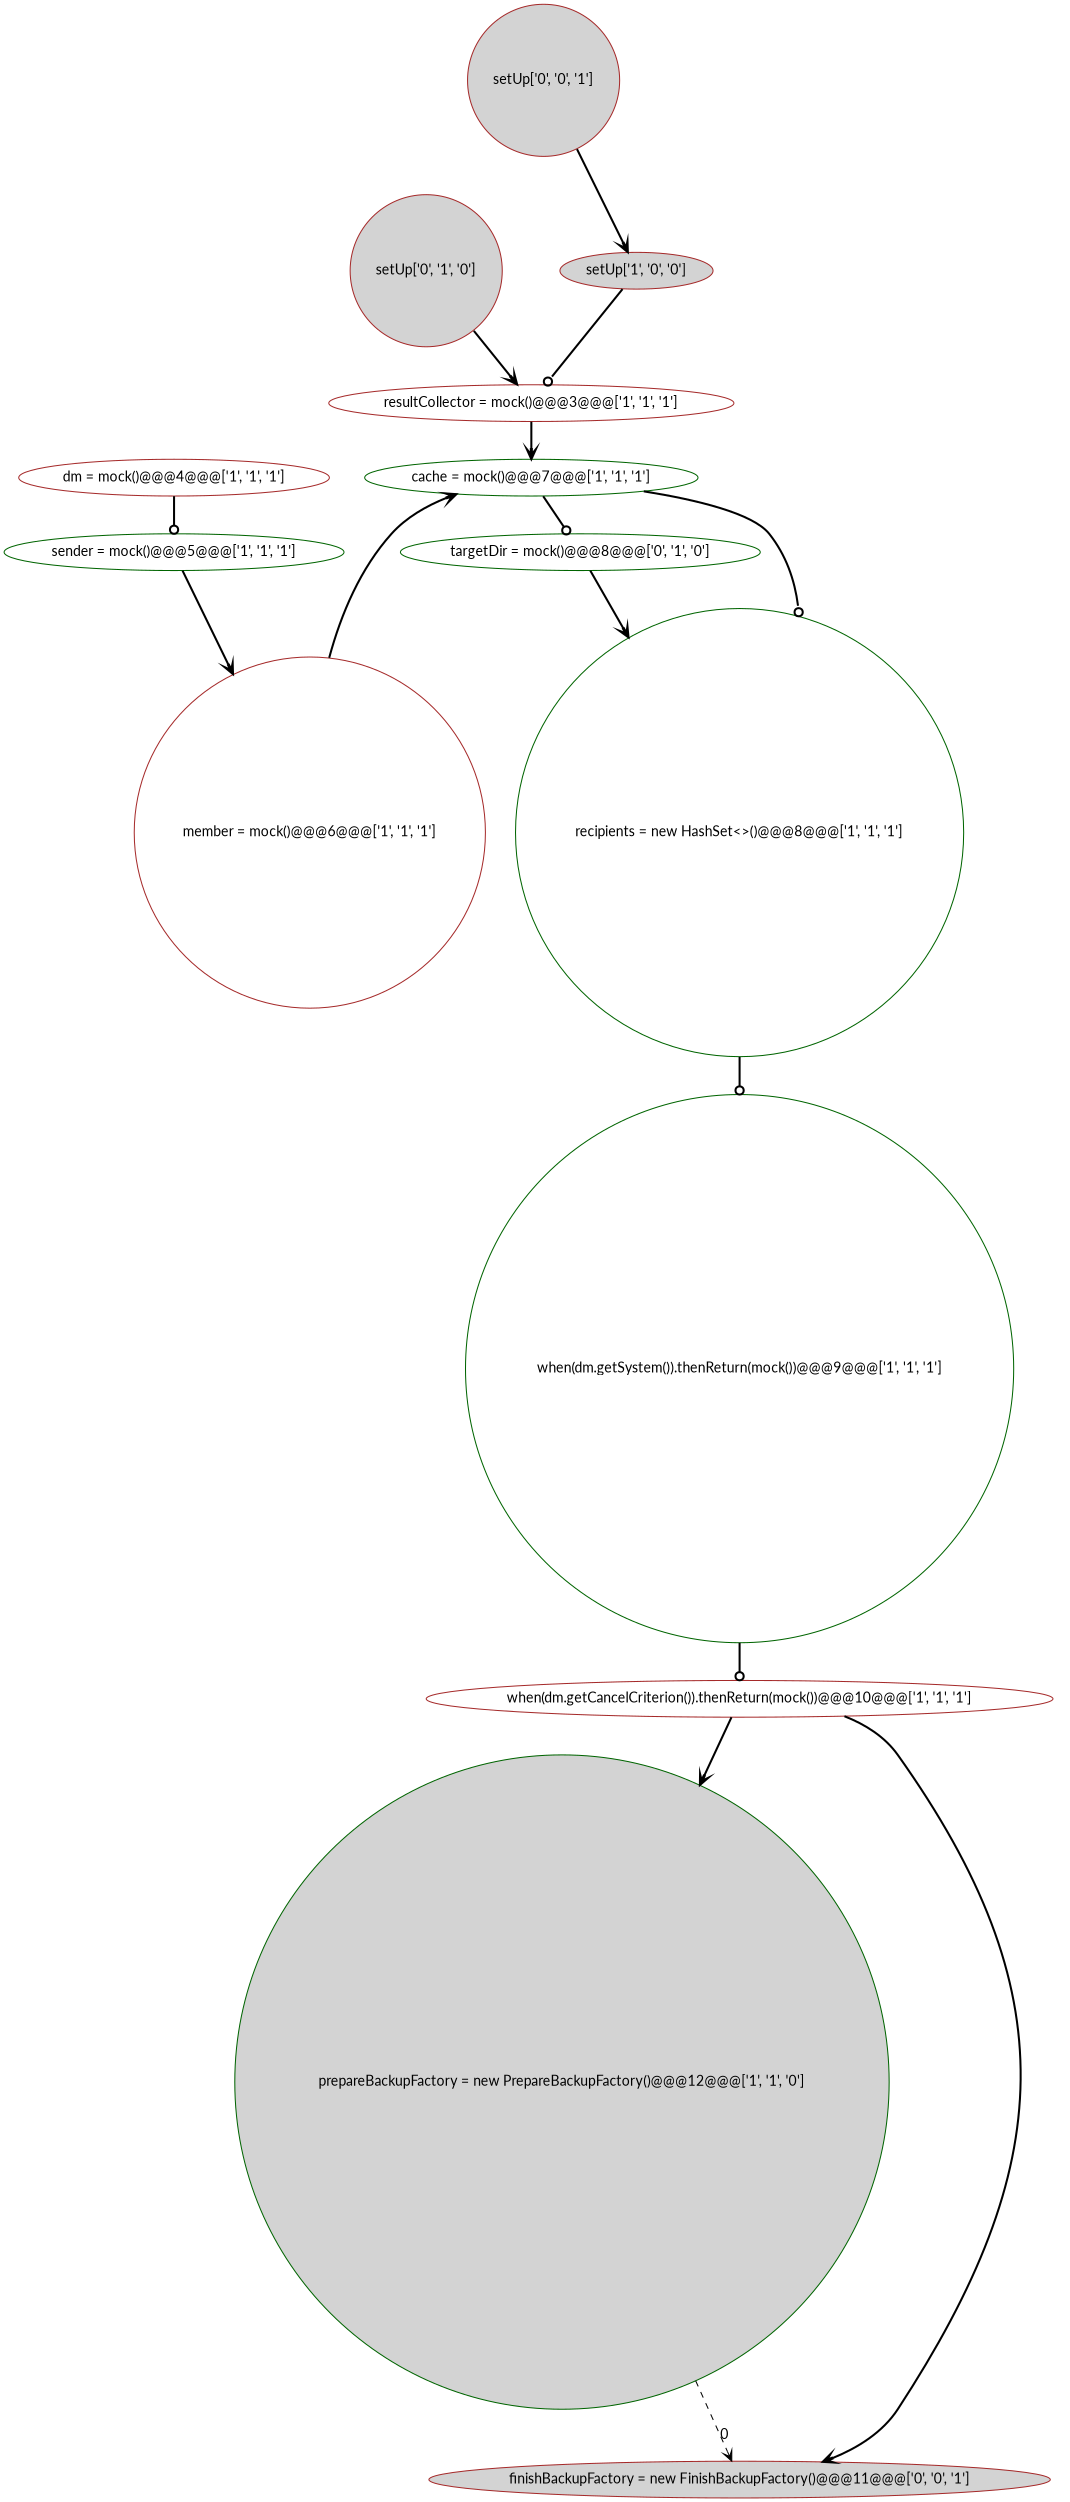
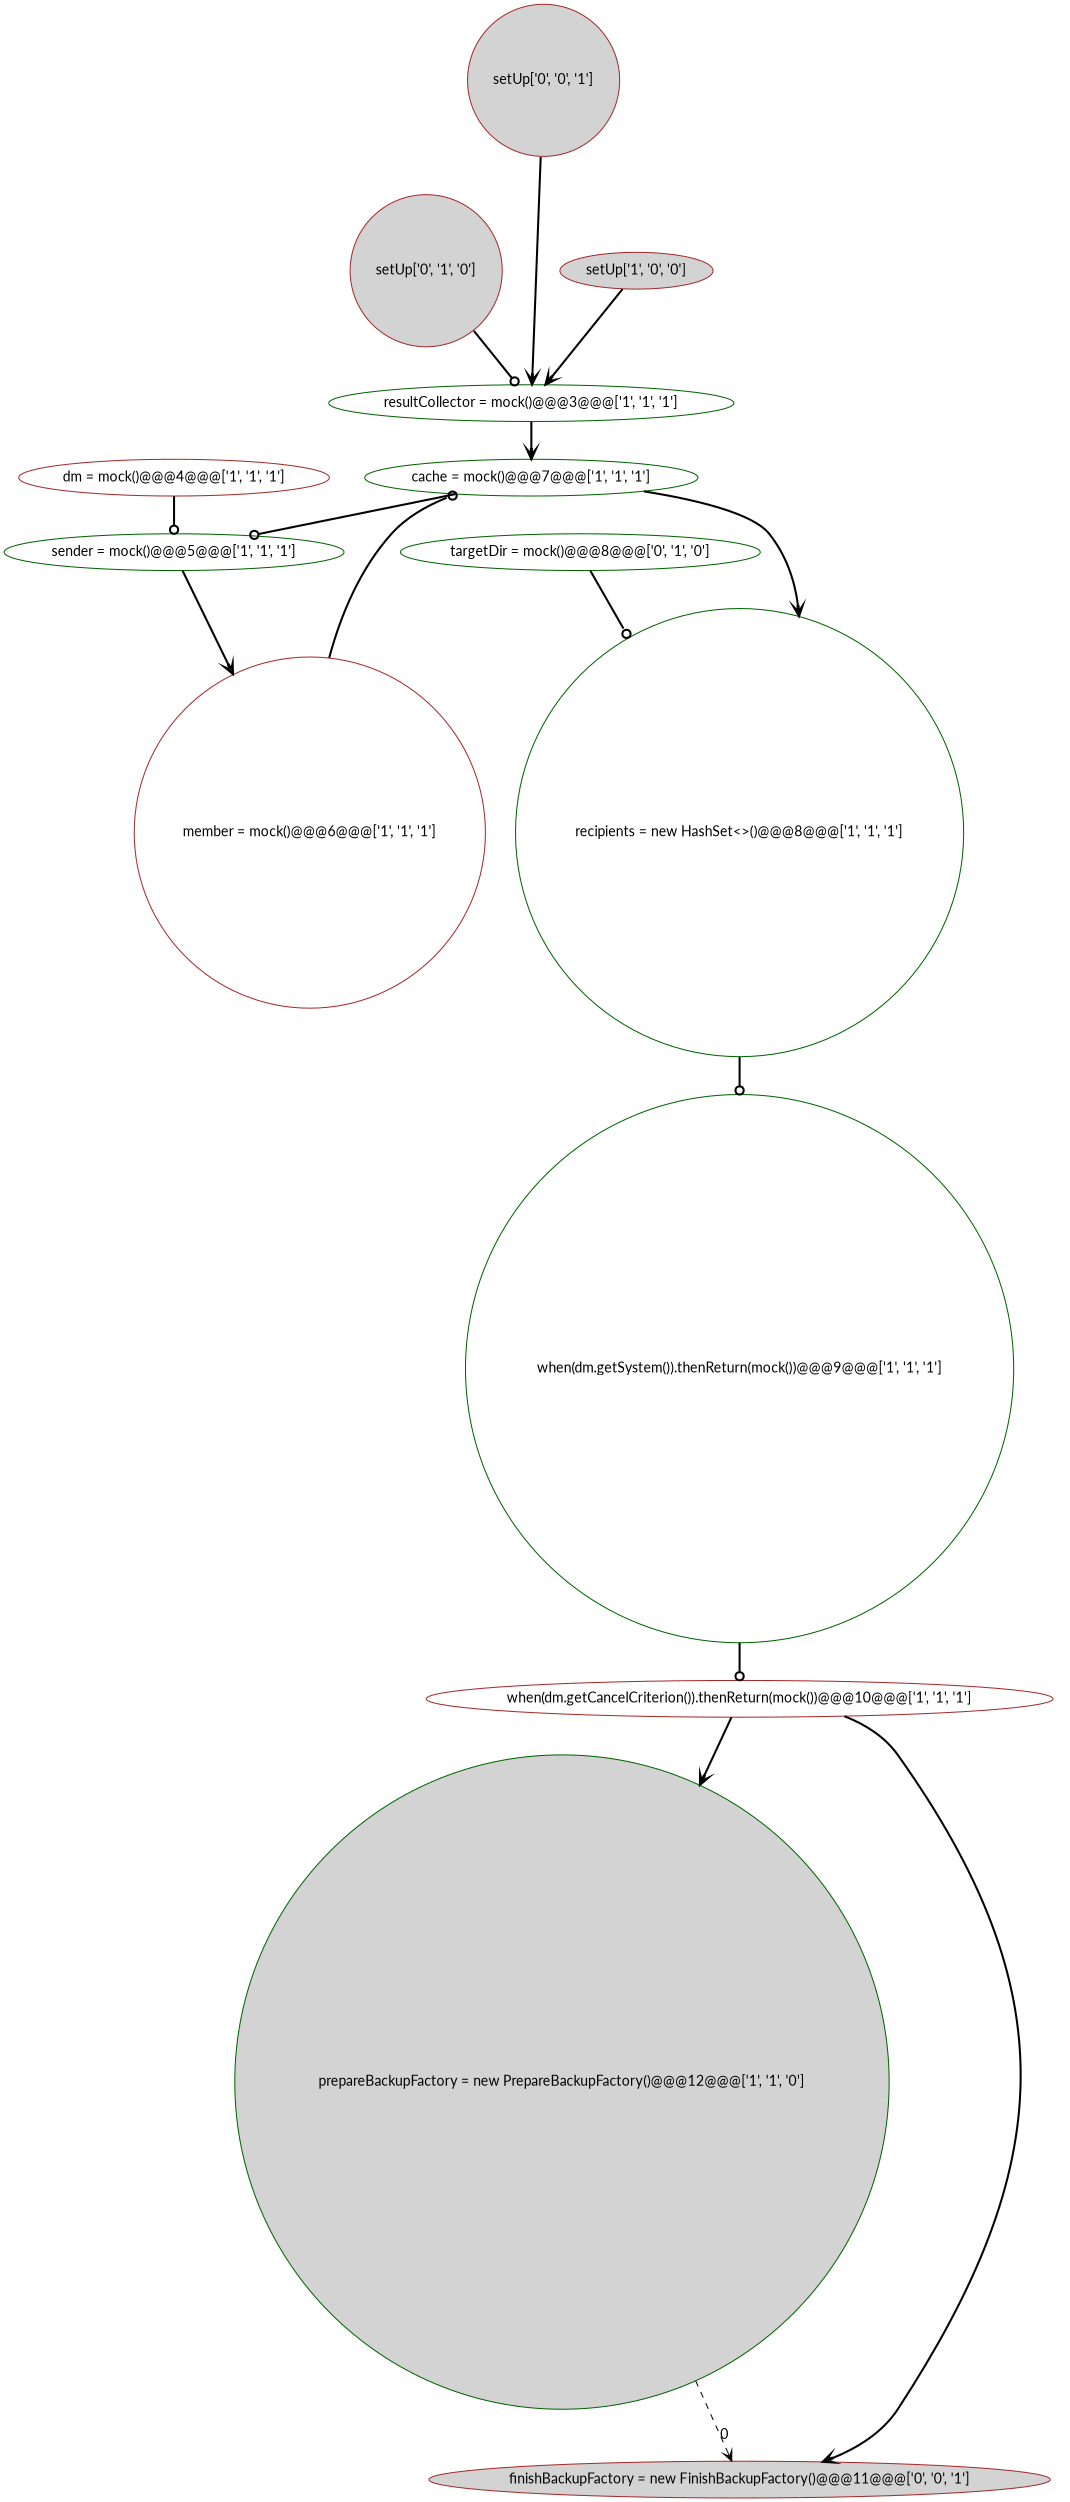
(600, 196) -> (537, 266)
(587, 333) -> (587, 333)
(493, 354) -> (493, 354)
(531, 403) -> (531, 403)
(554, 512) -> (357, 514)
(746, 518) -> (746, 518)
(369, 563) -> (369, 563)
(607, 600) -> (607, 600)
